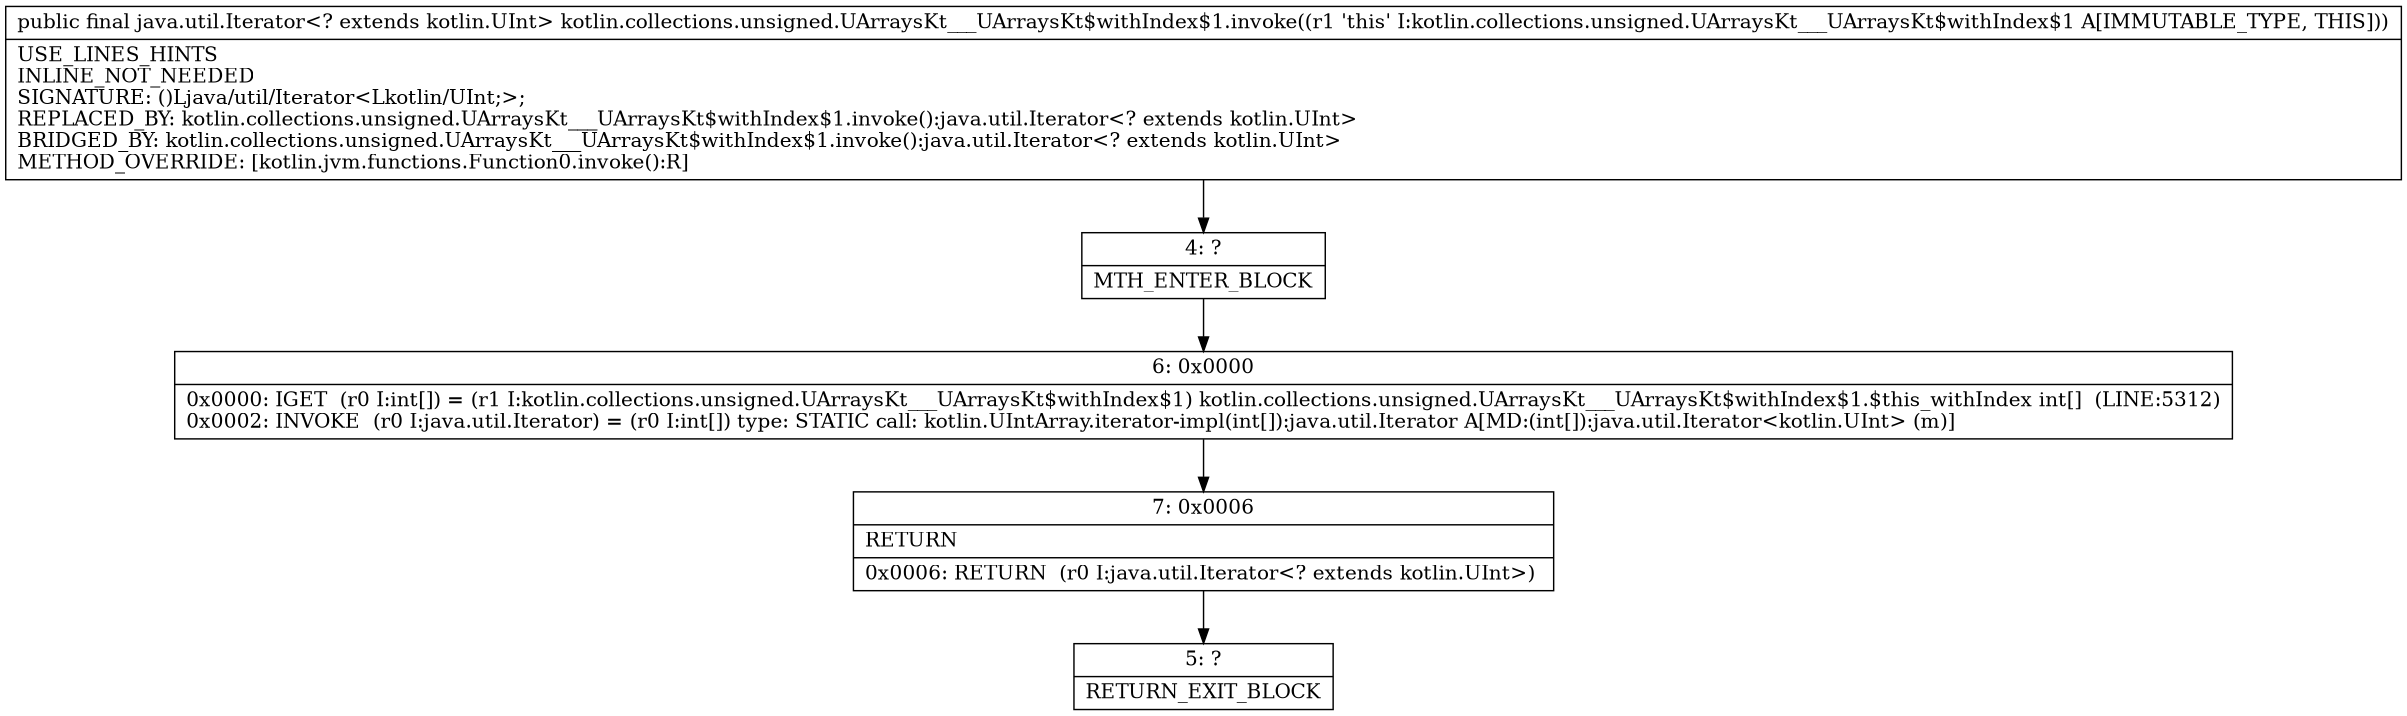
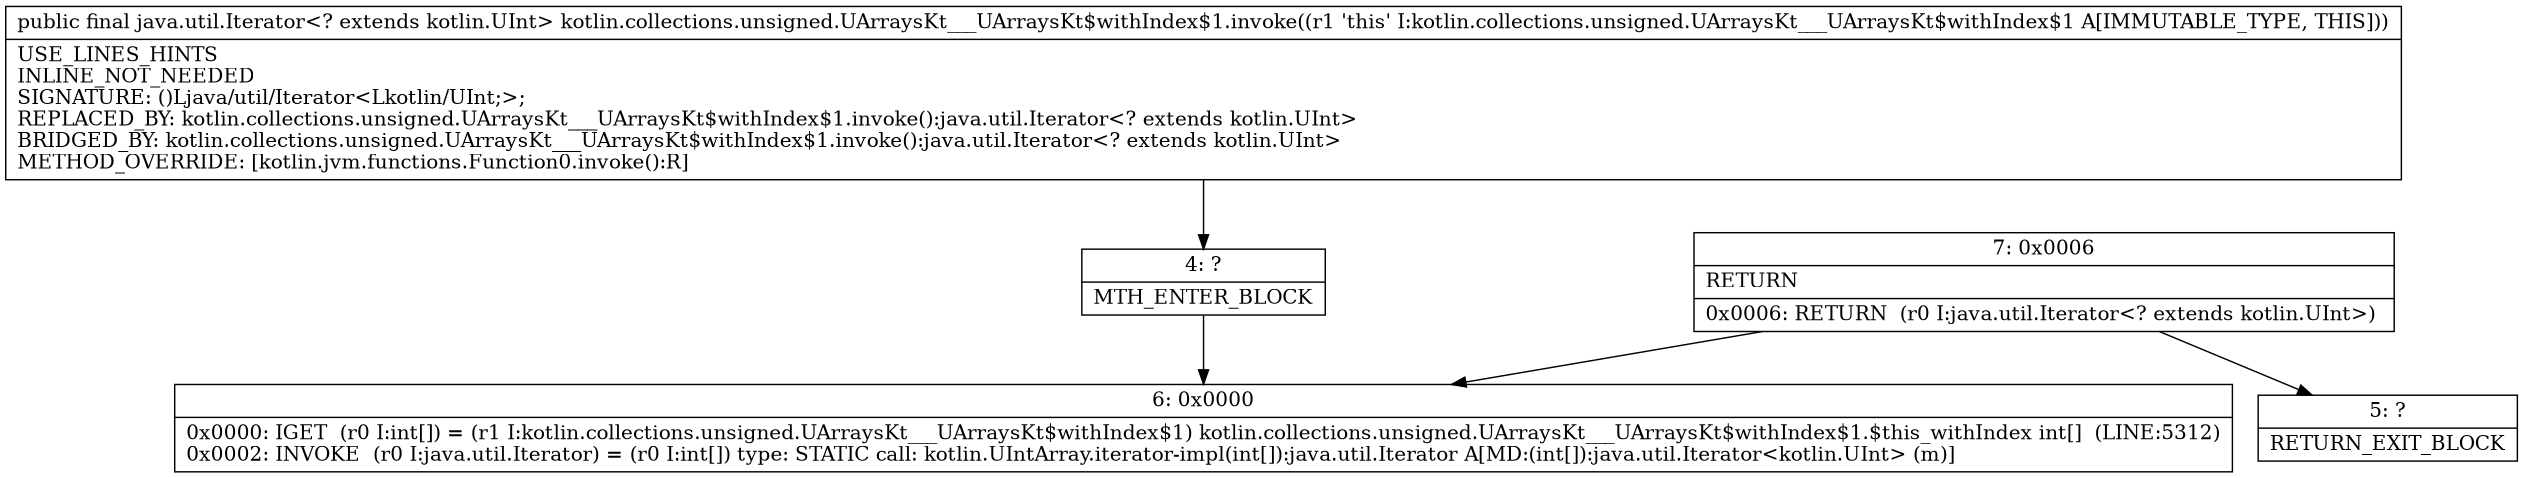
(1204, 458) -> (1614, 357)
